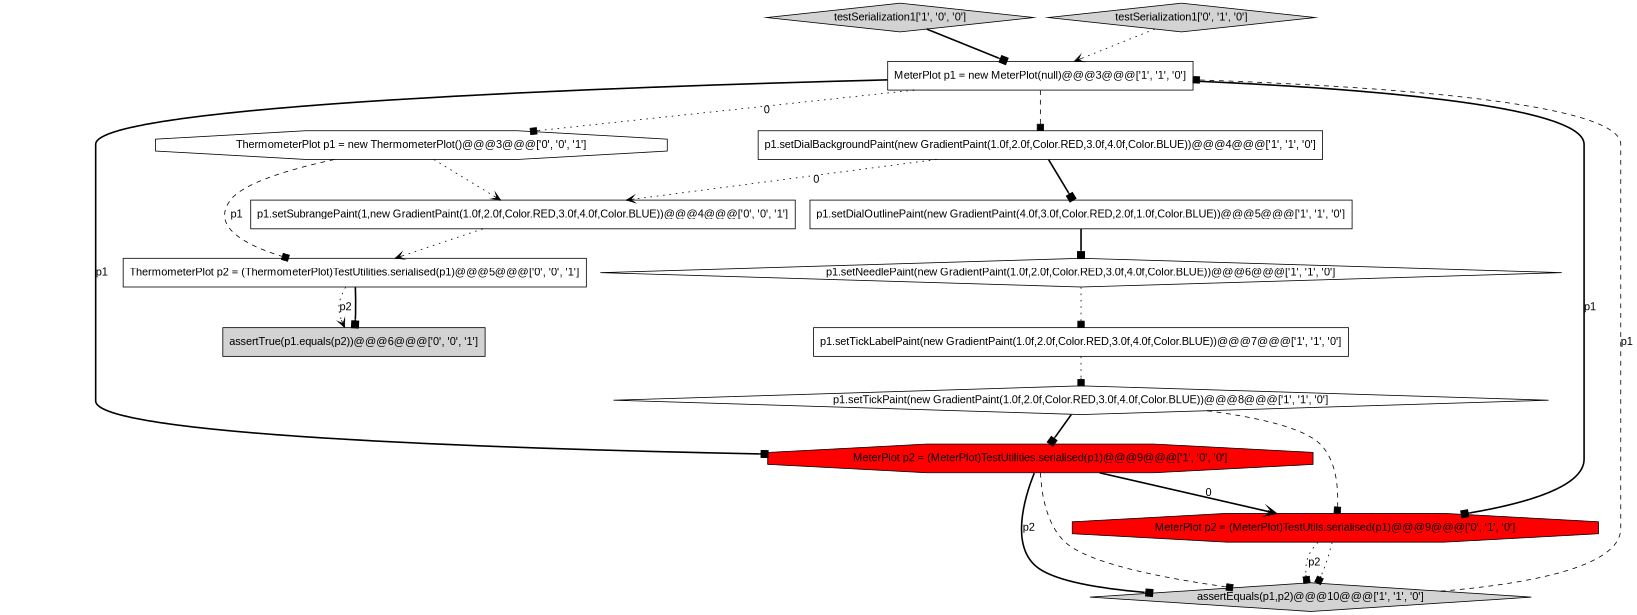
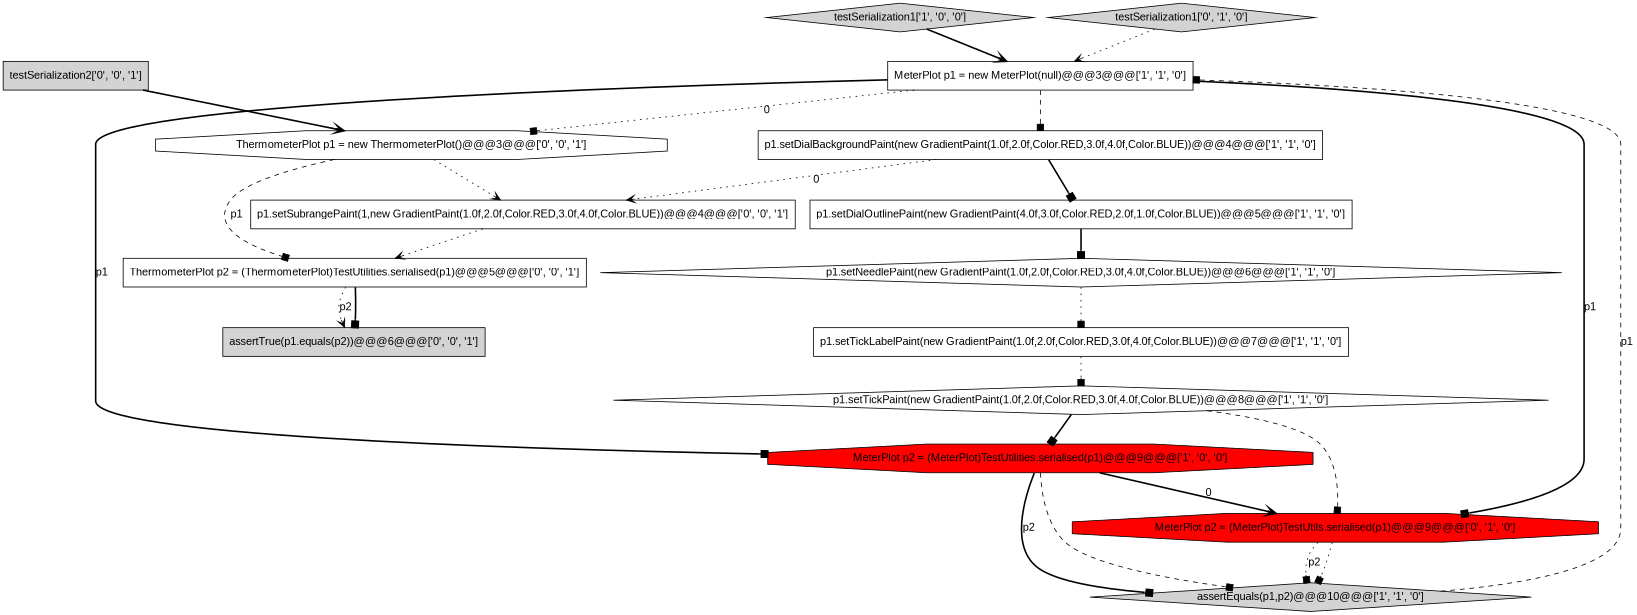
(963, 44) -> (963, 44)
none -> (76, 76)
